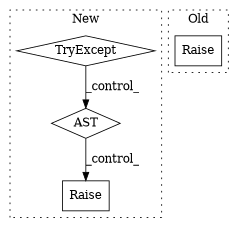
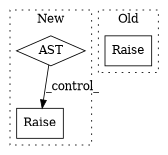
(86, 51) -> none
